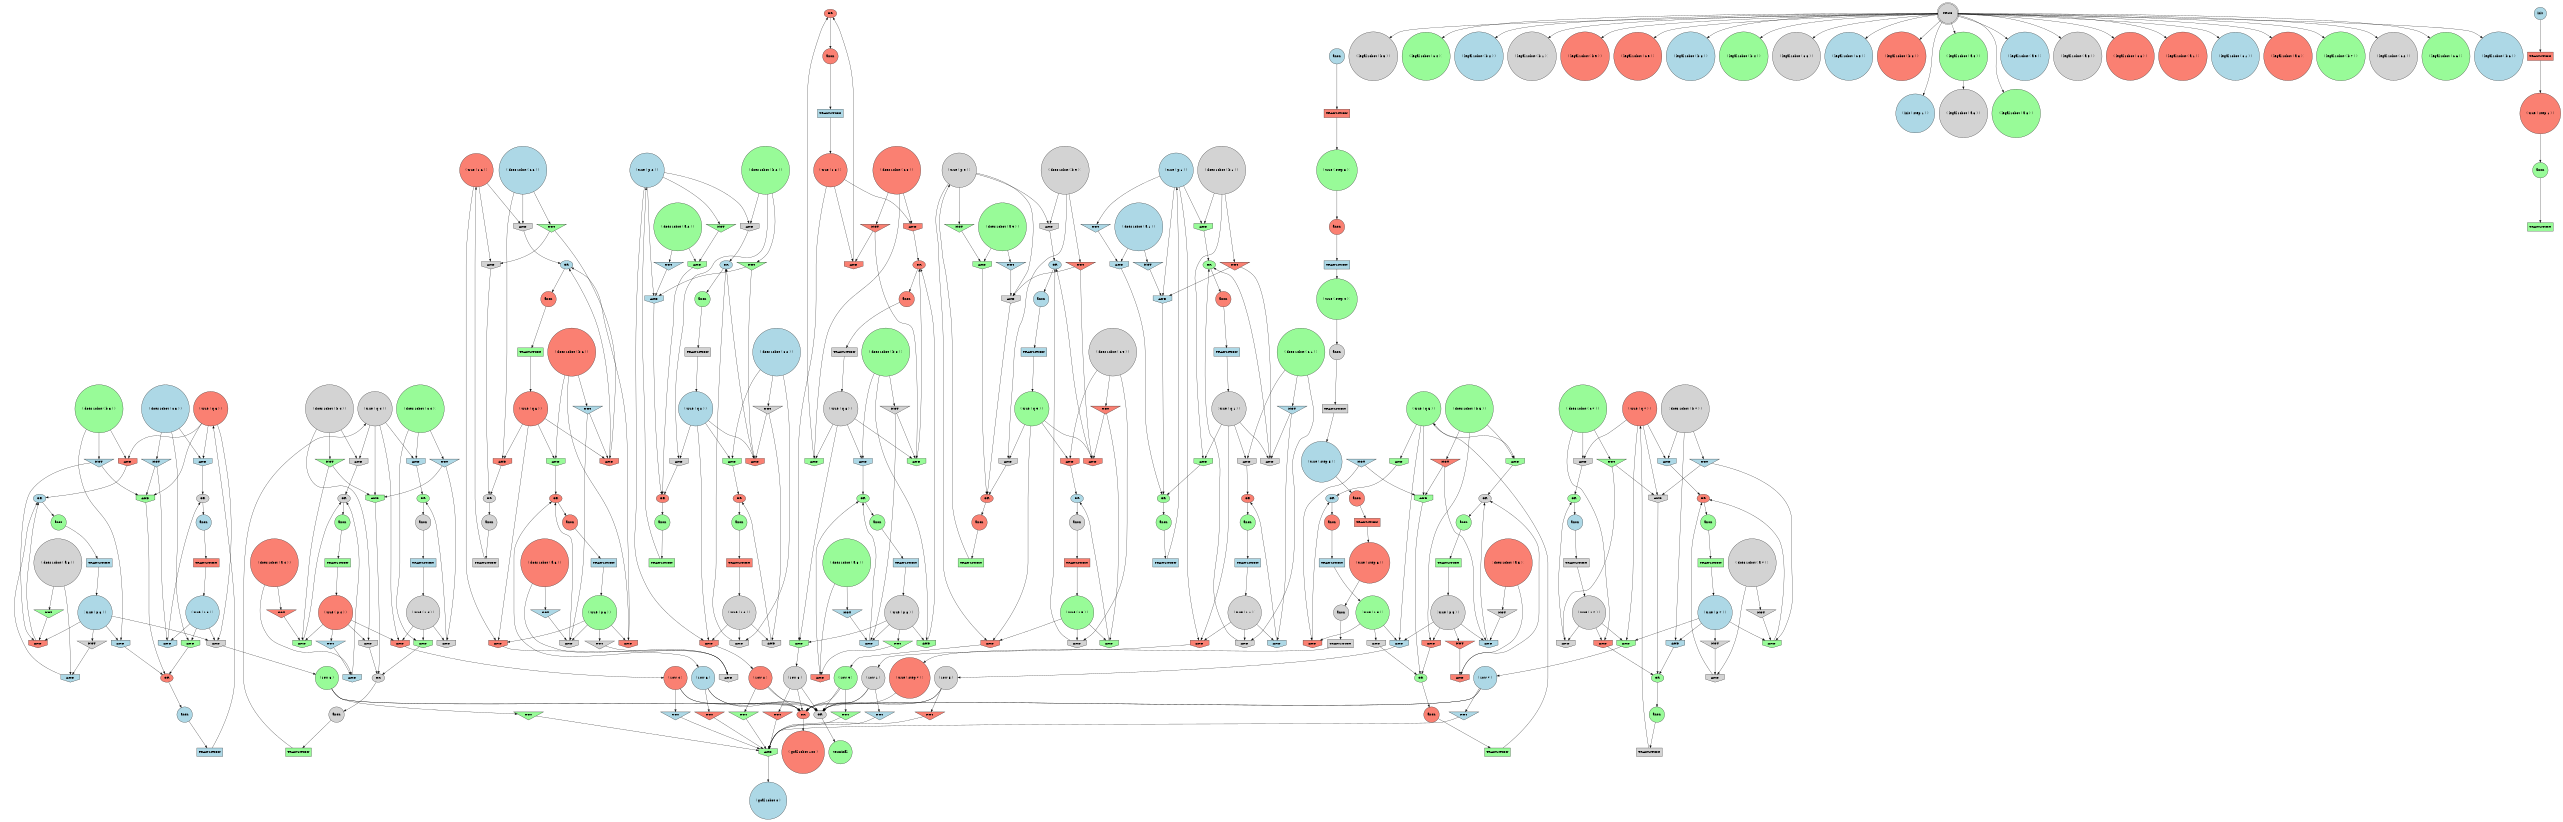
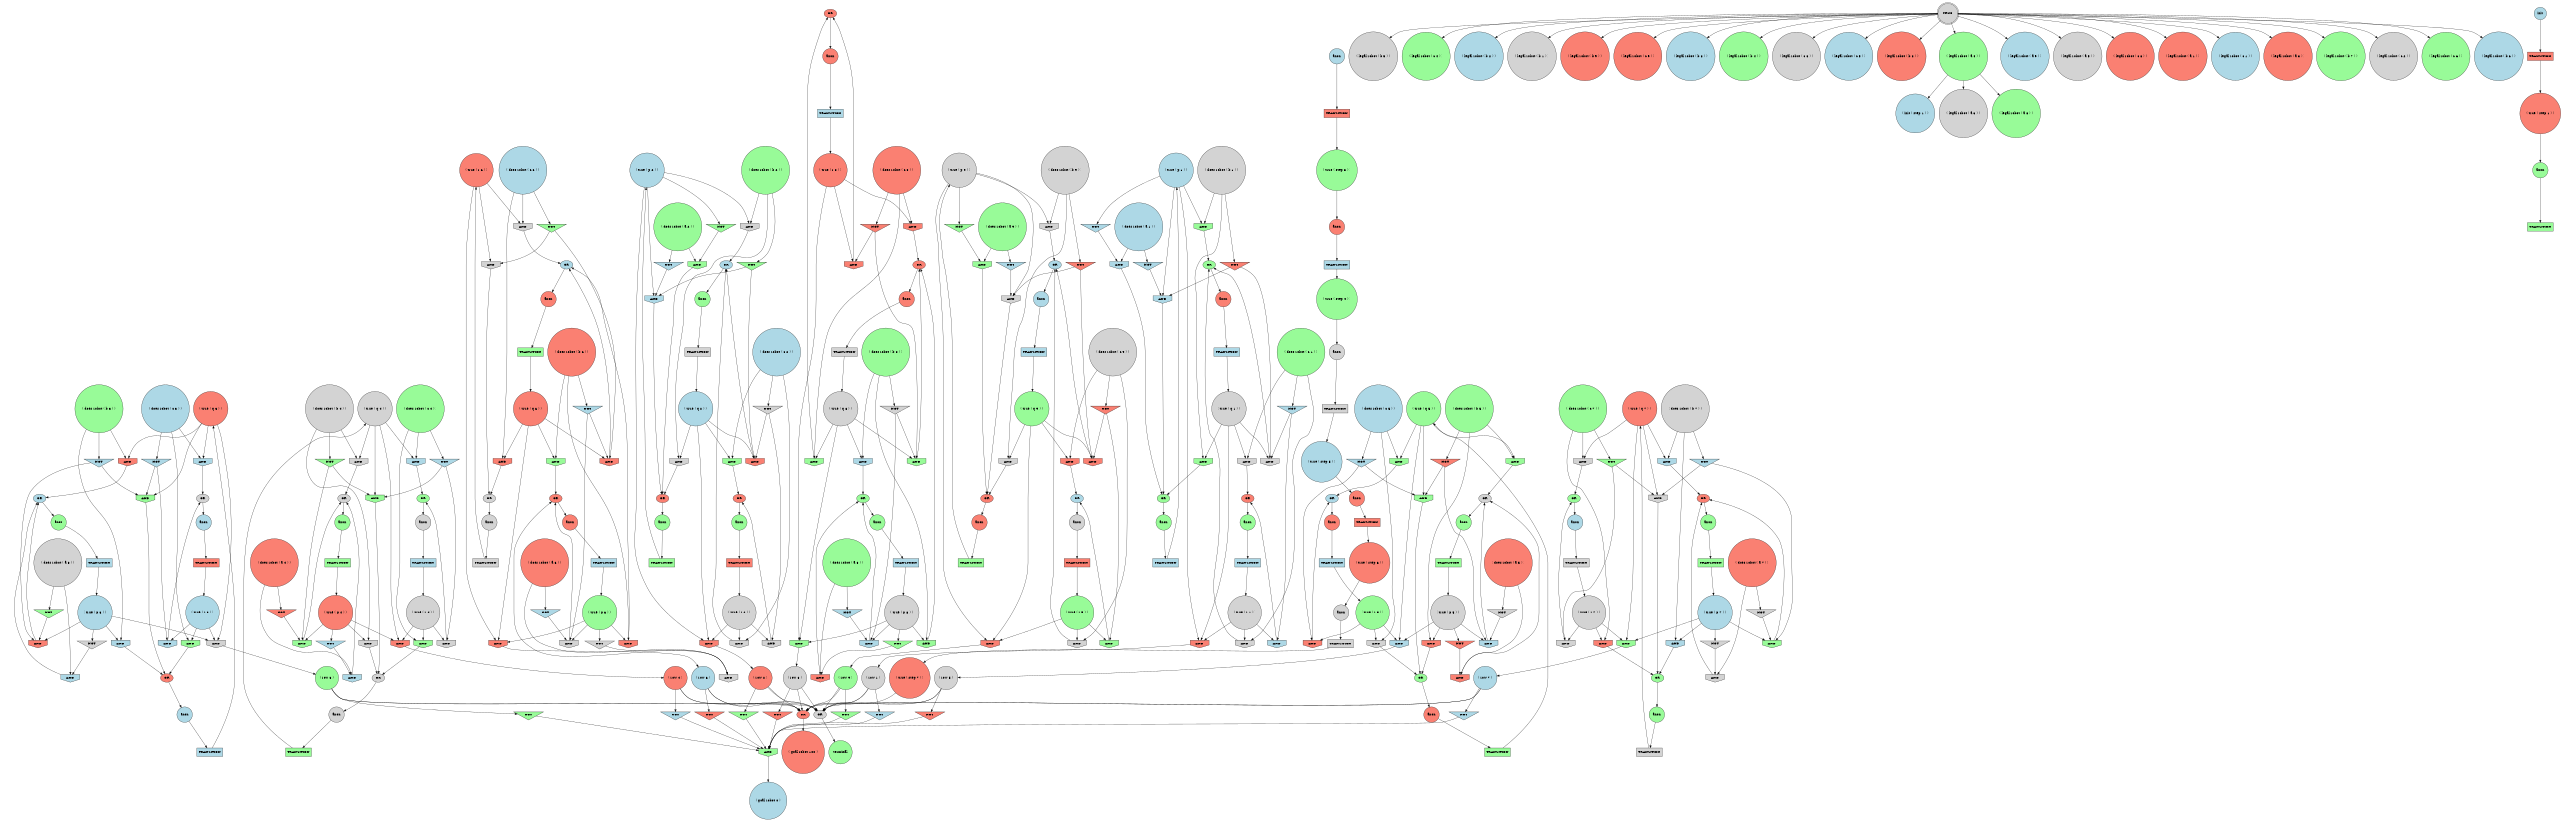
(1995, 43) -> (1989, 84)
(1932, 57) -> (1939, 86)
none -> (1378, 409)
(1752, 563) -> (1752, 563)
